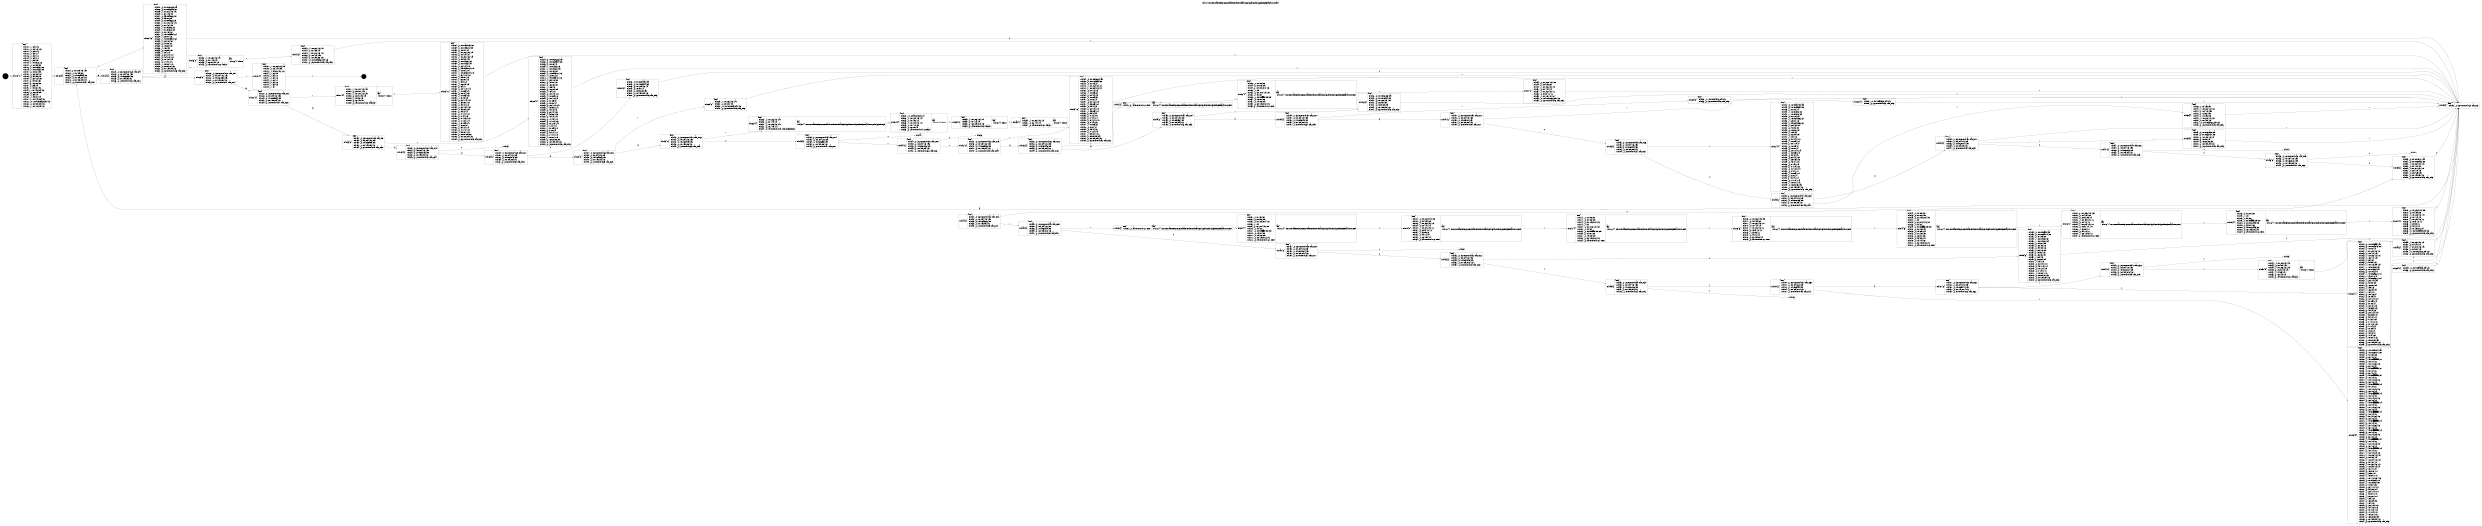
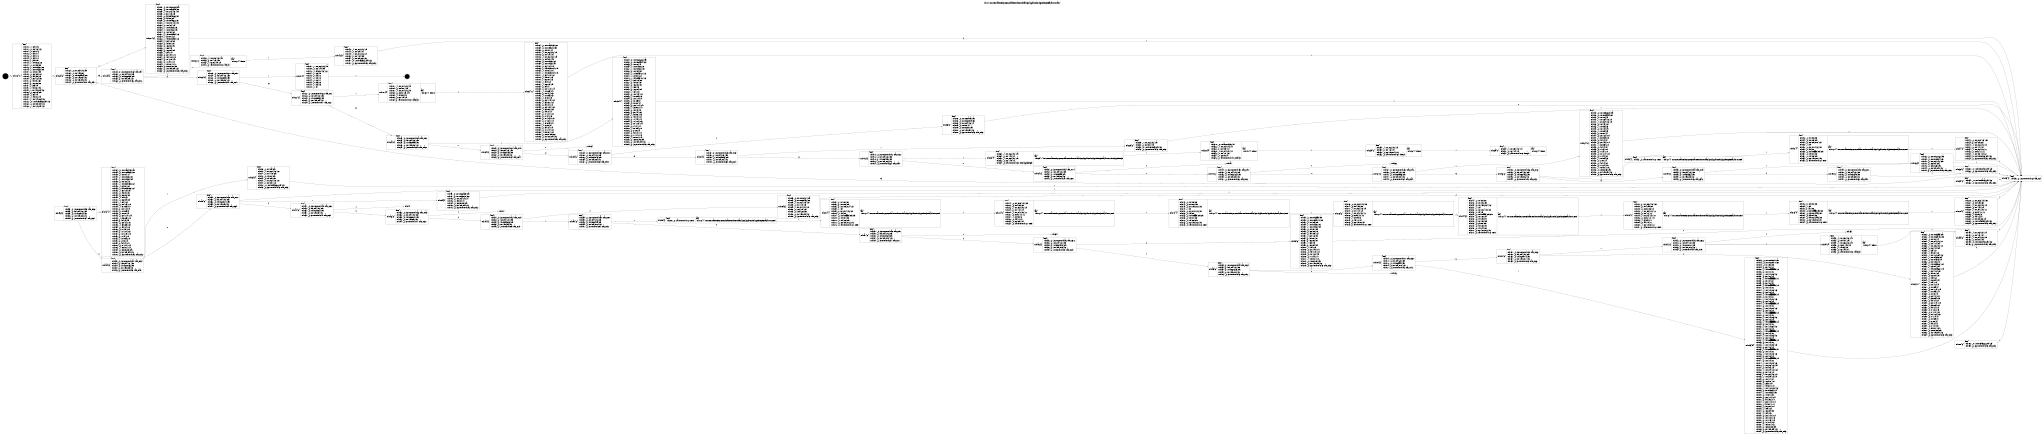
(1462, 120) -> none
(2350, 164) -> (454, 219)
